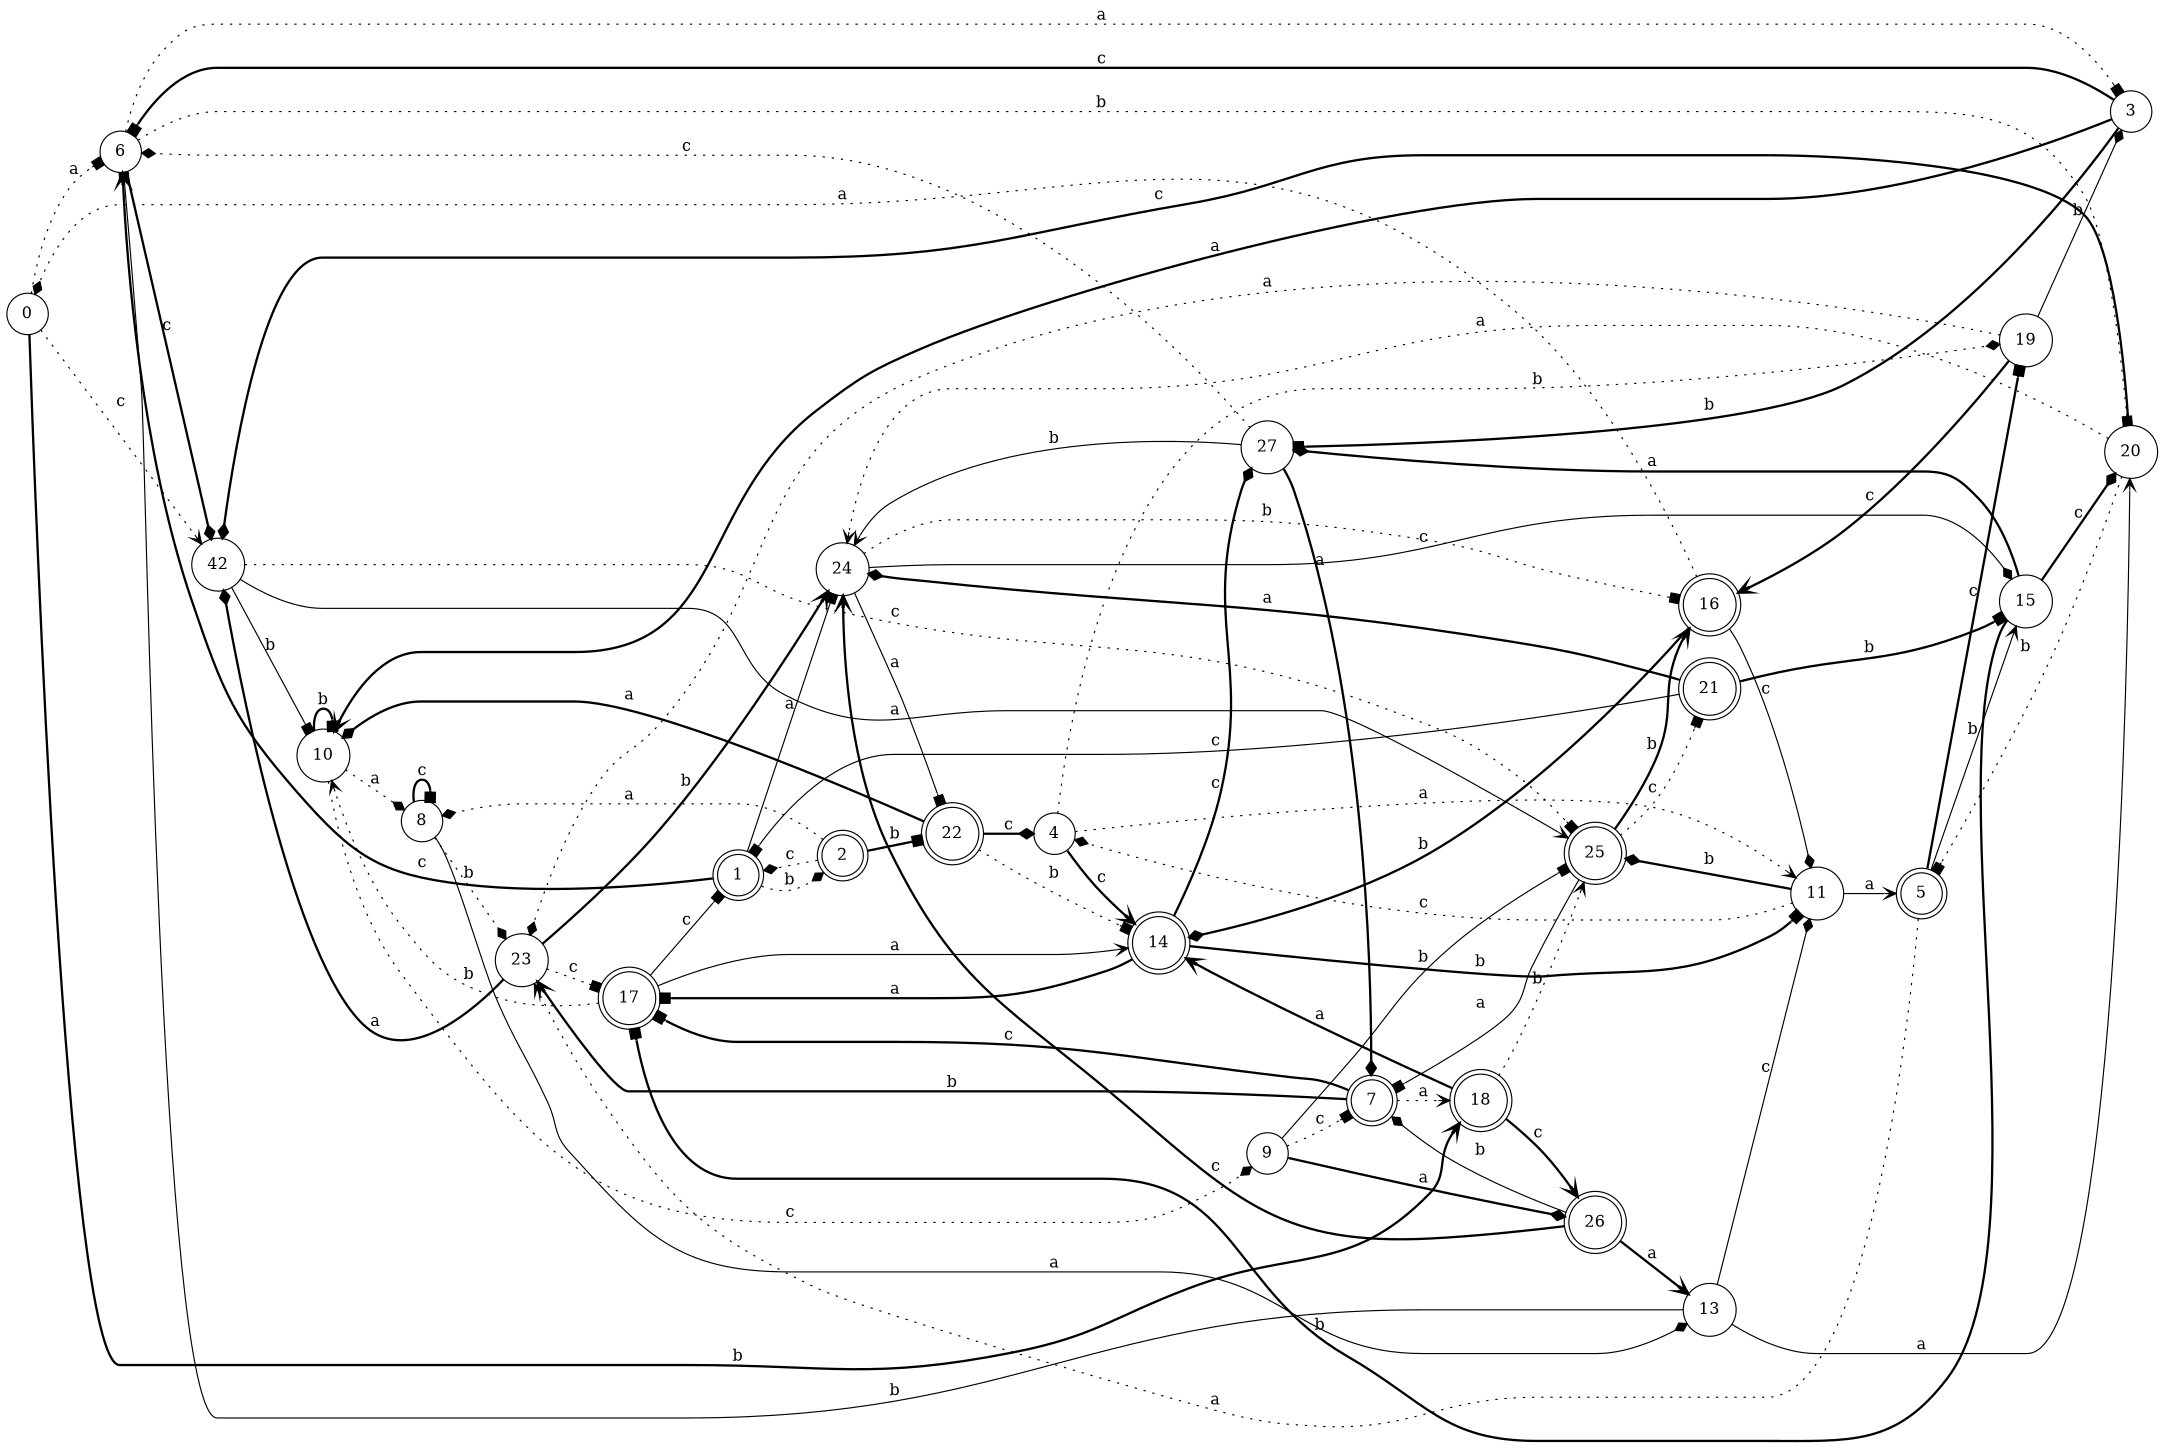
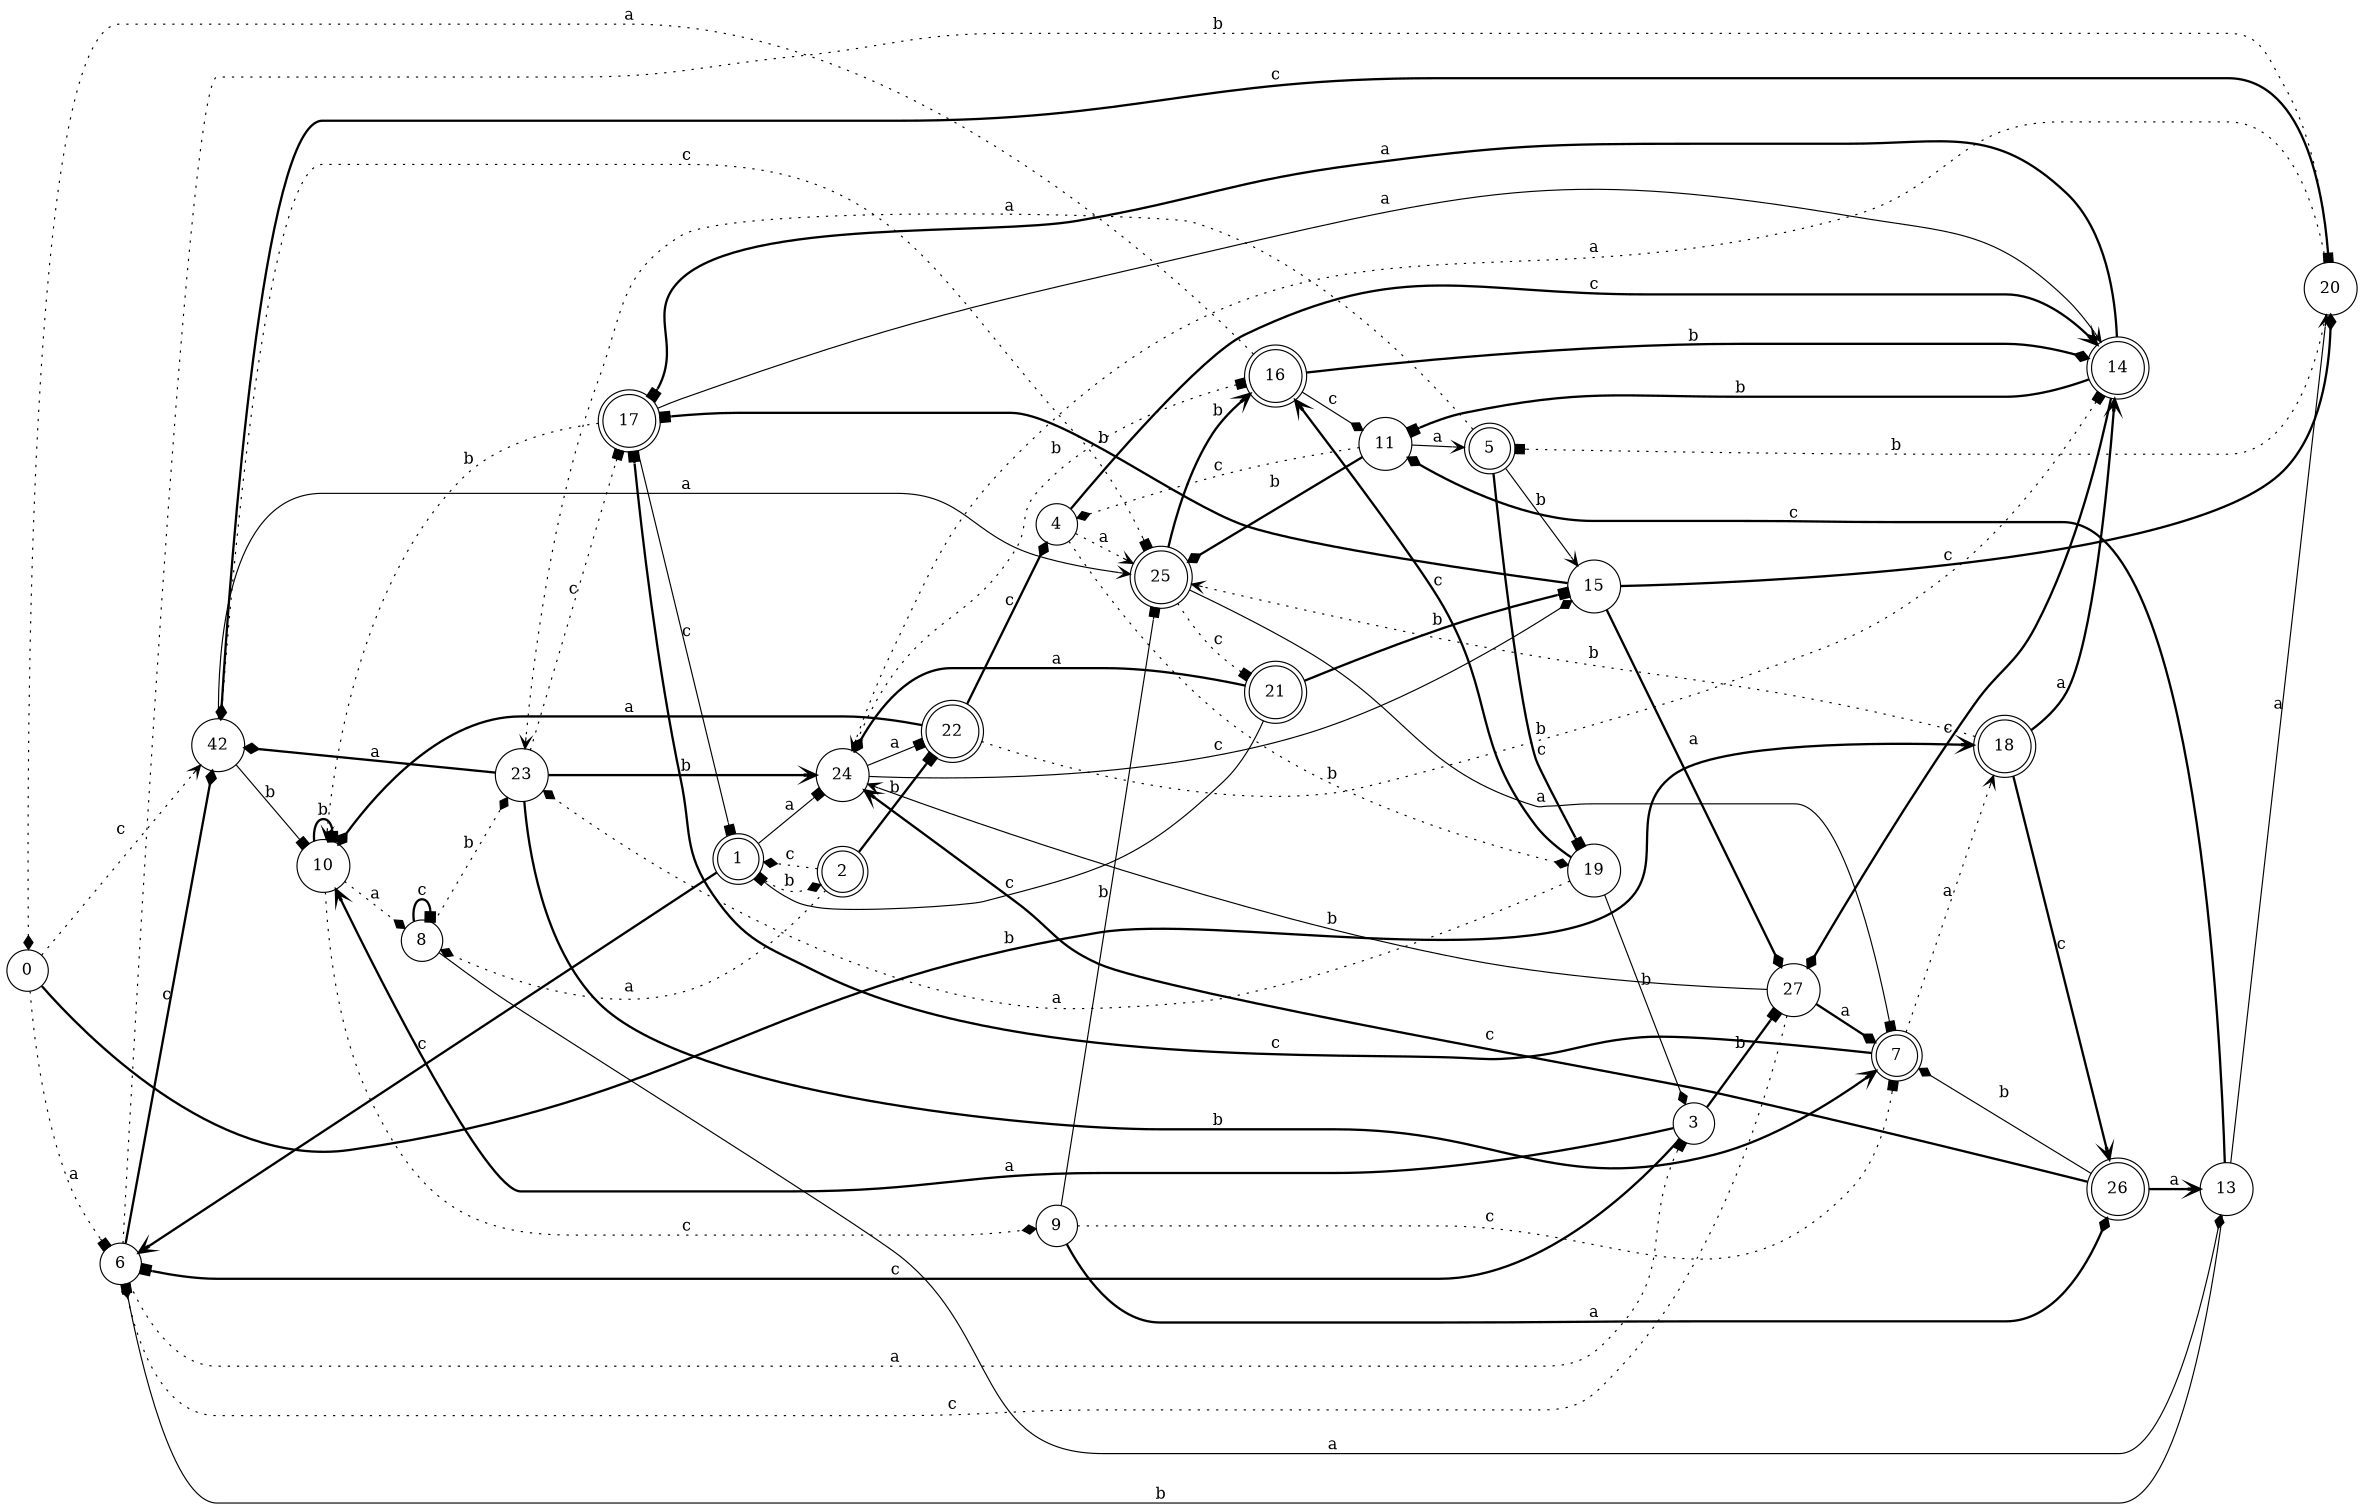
(1438, 803) -> (1099, 546)
(922, 1091) -> (1124, 1128)
(1762, 1108) -> (2046, 522)
